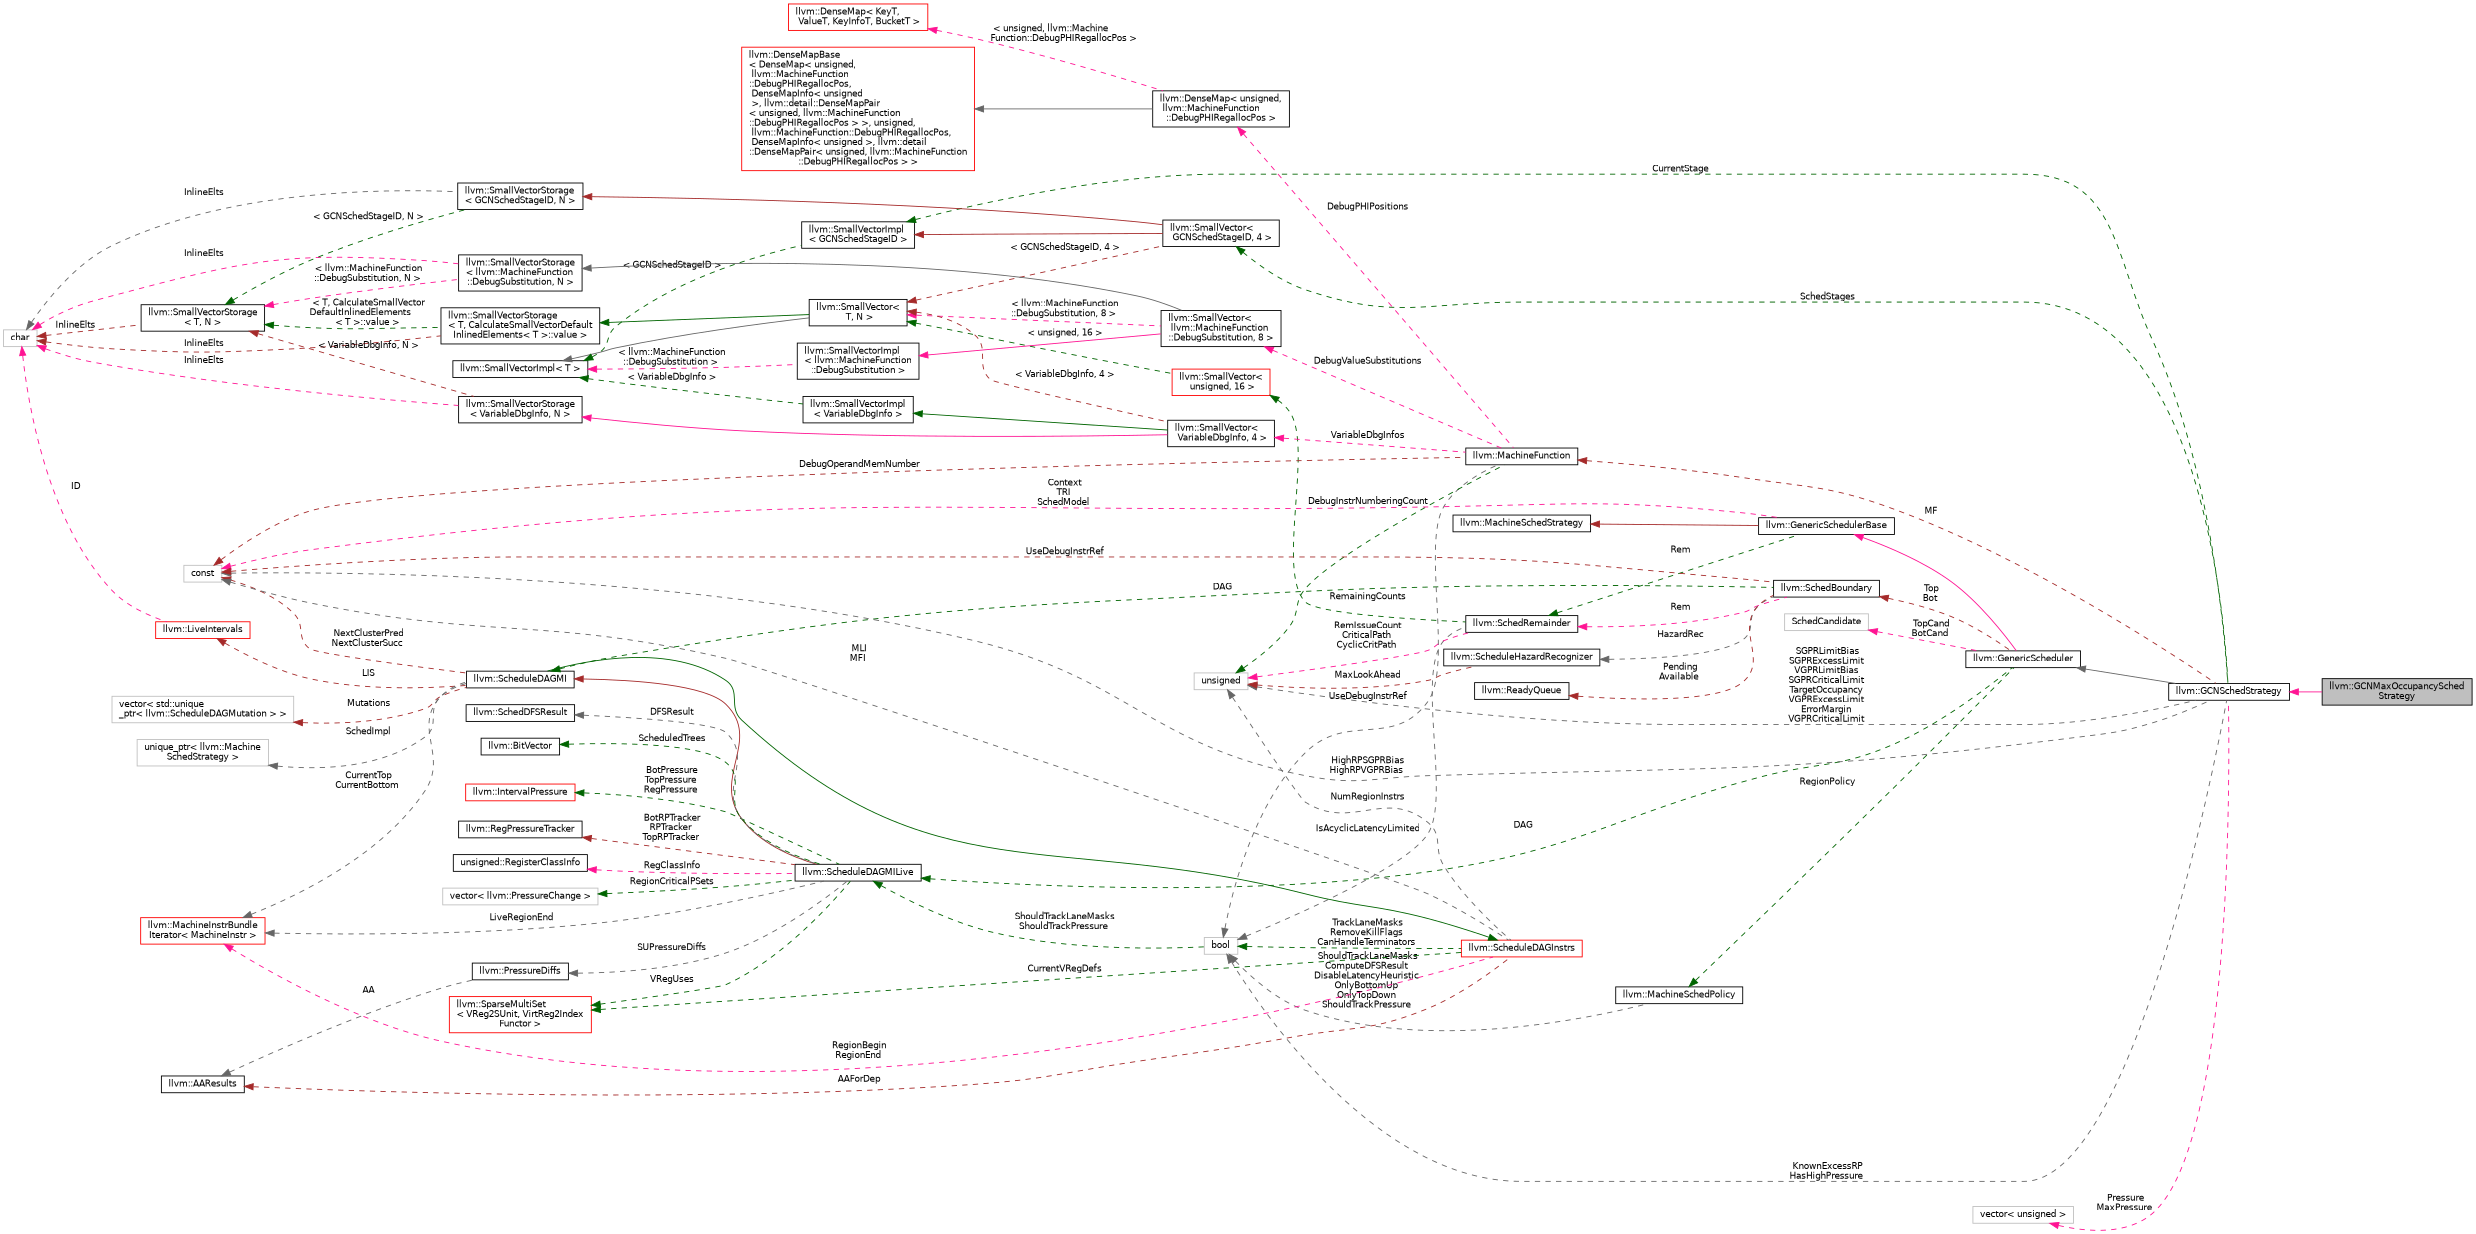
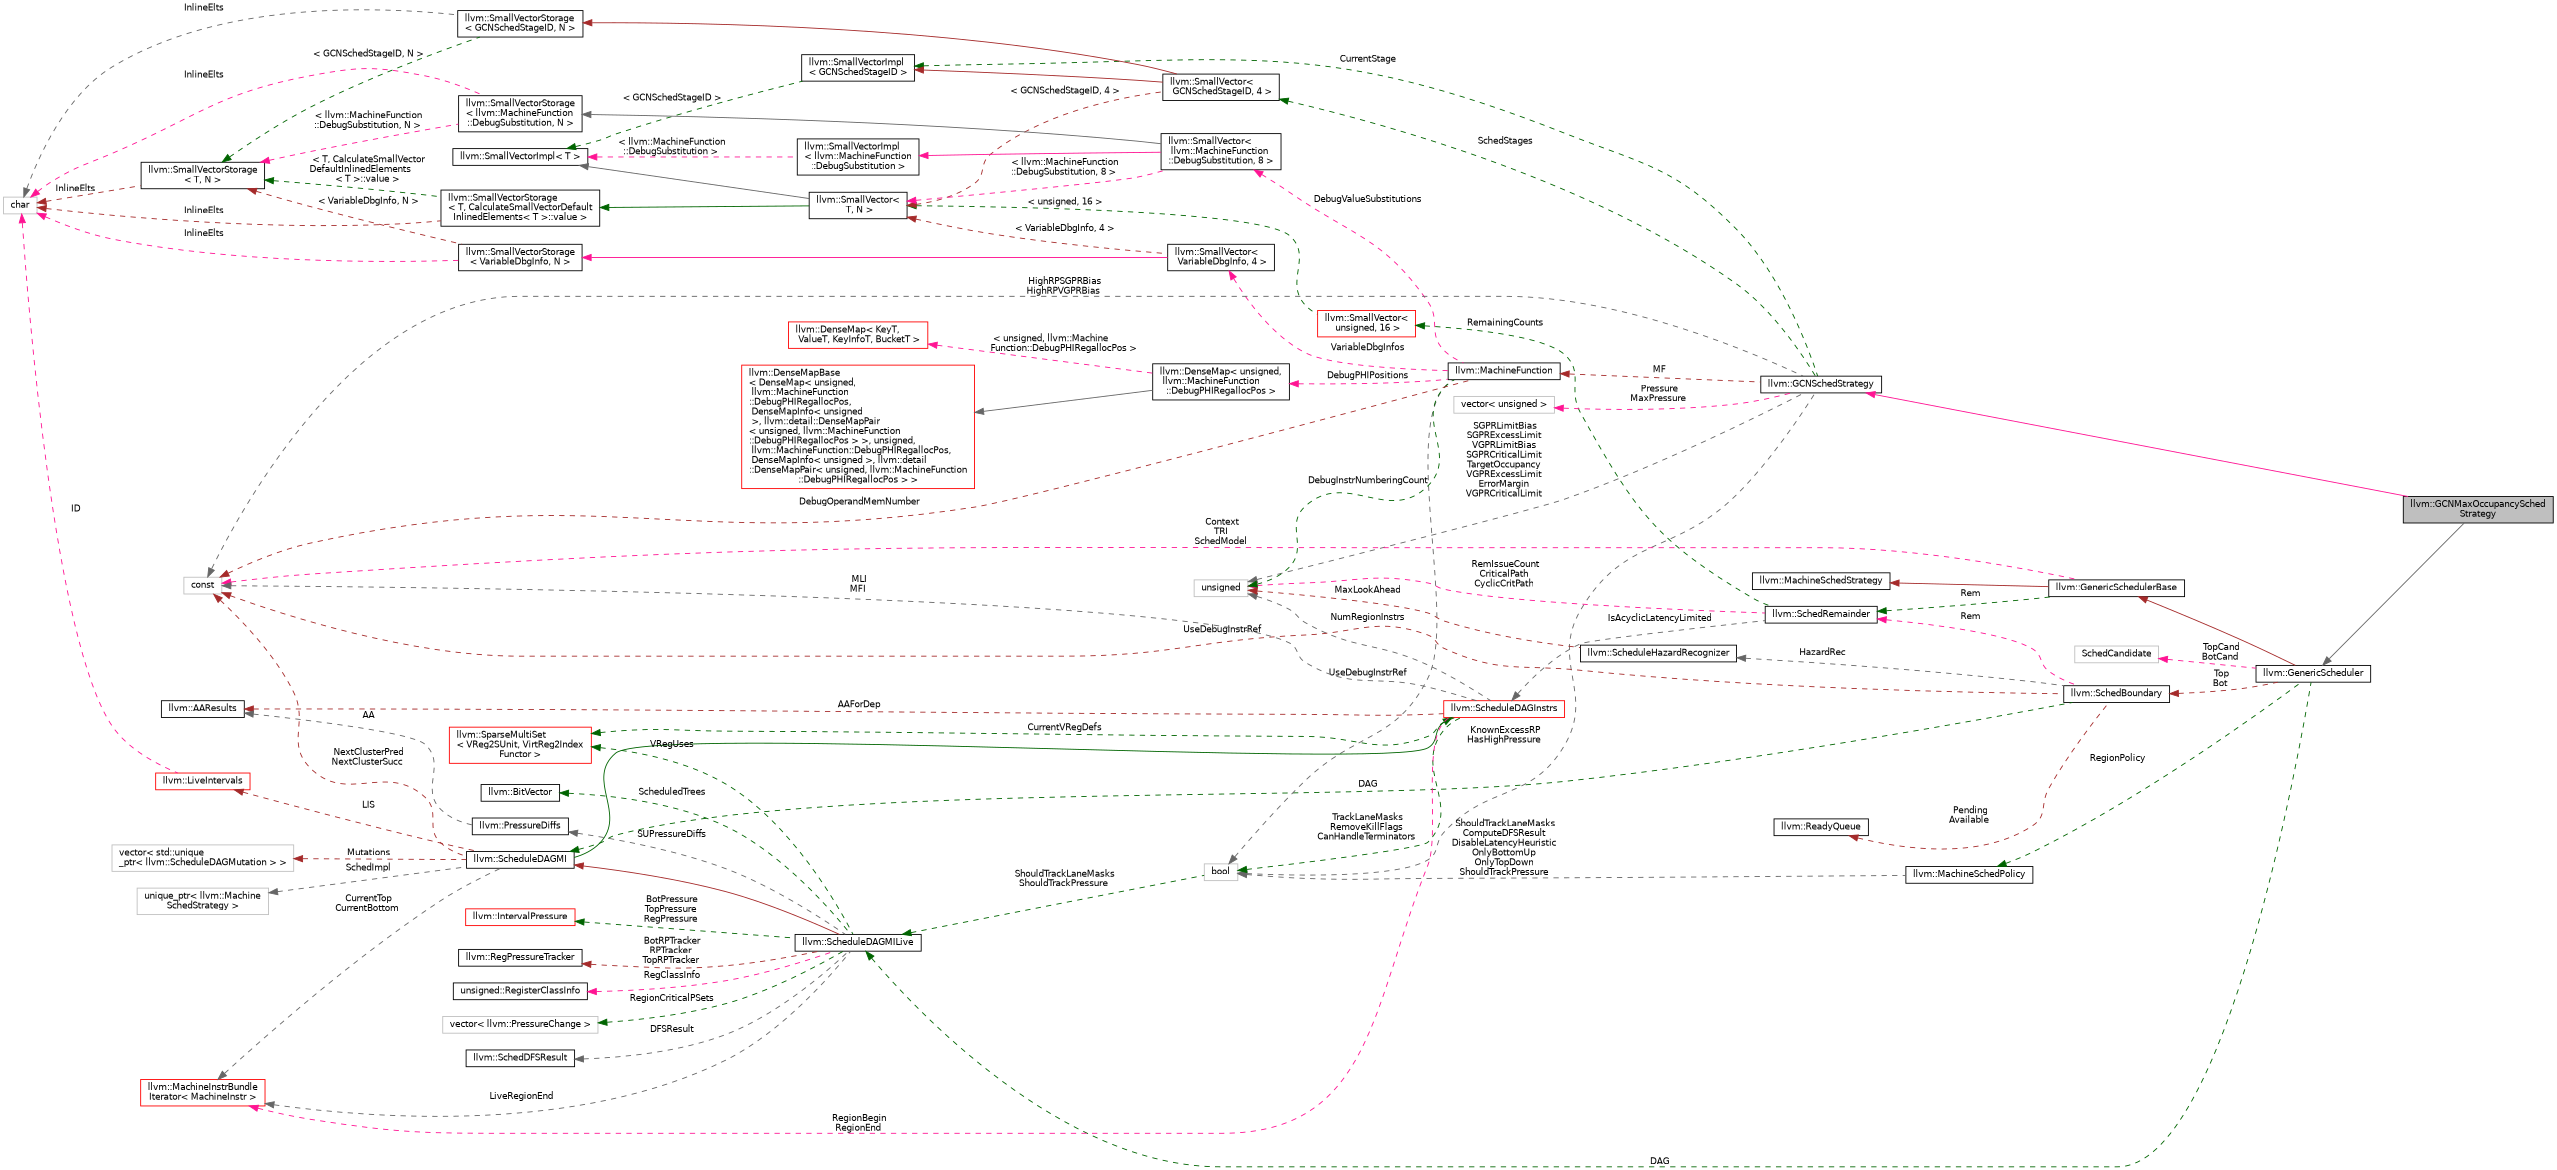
(858, 410) -> none
(1950, 580) -> (2222, 631)
(2130, 676) -> (2397, 591)
(1425, 837) -> (1633, 636)
